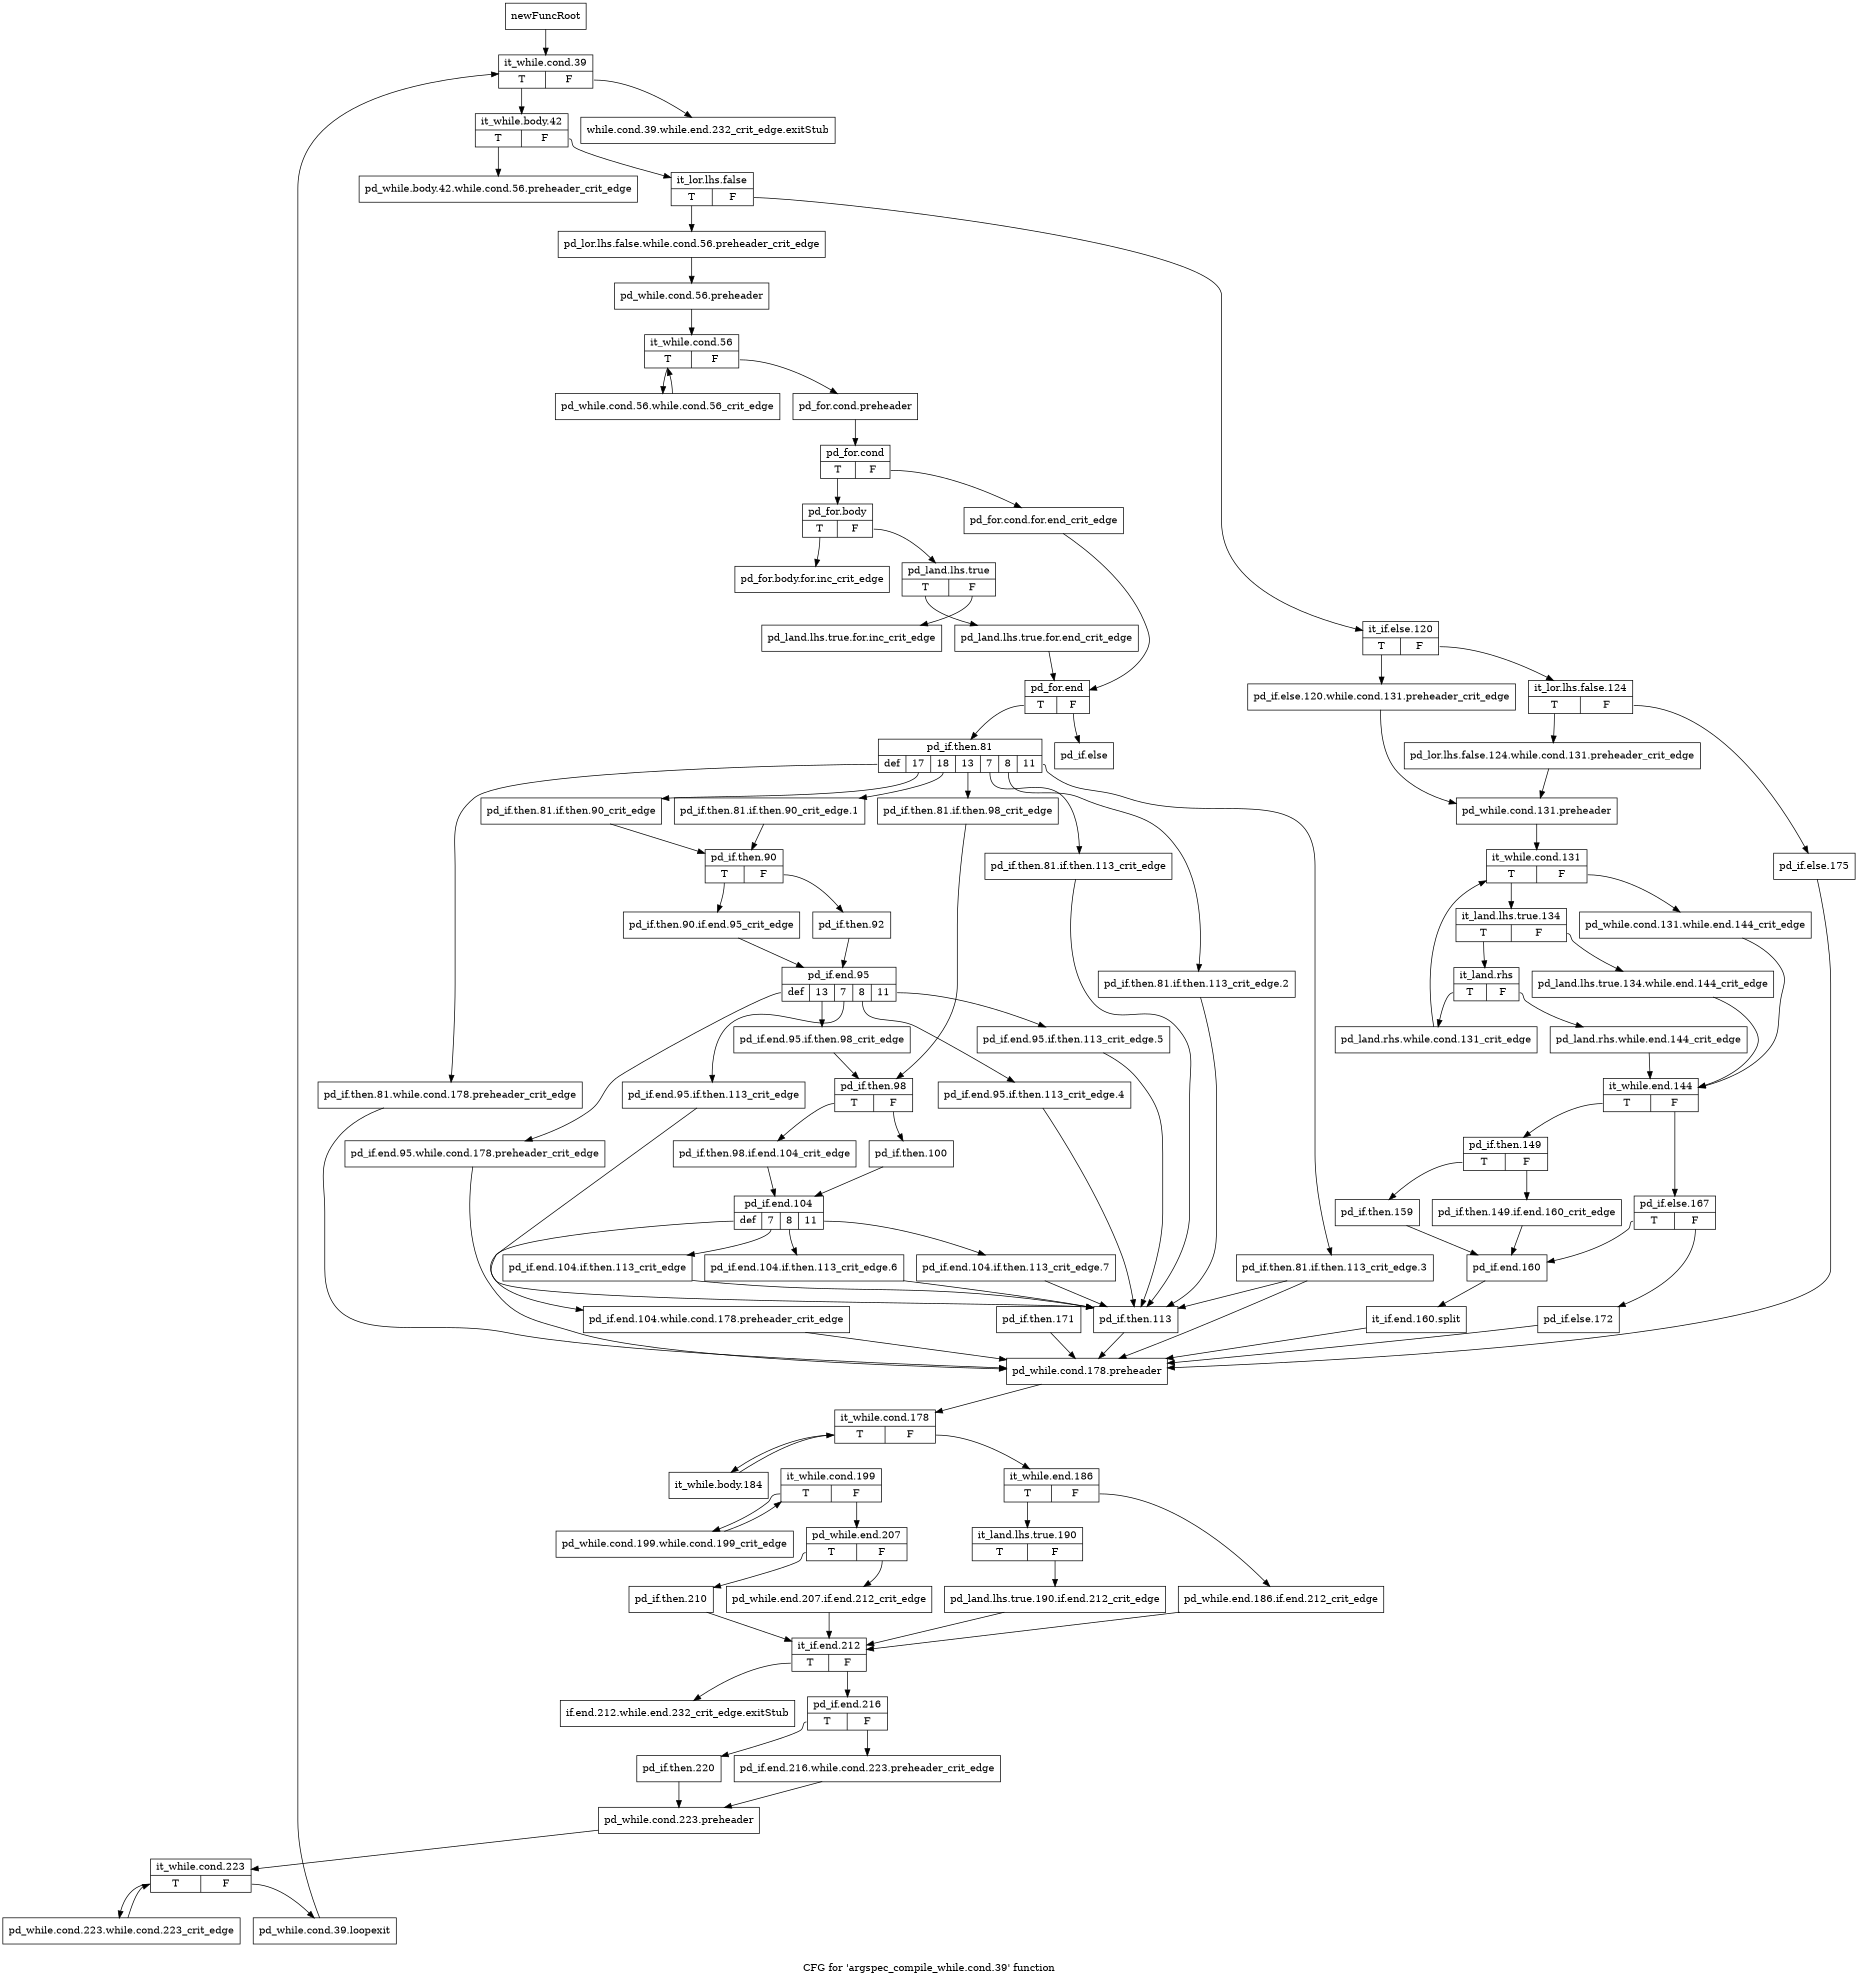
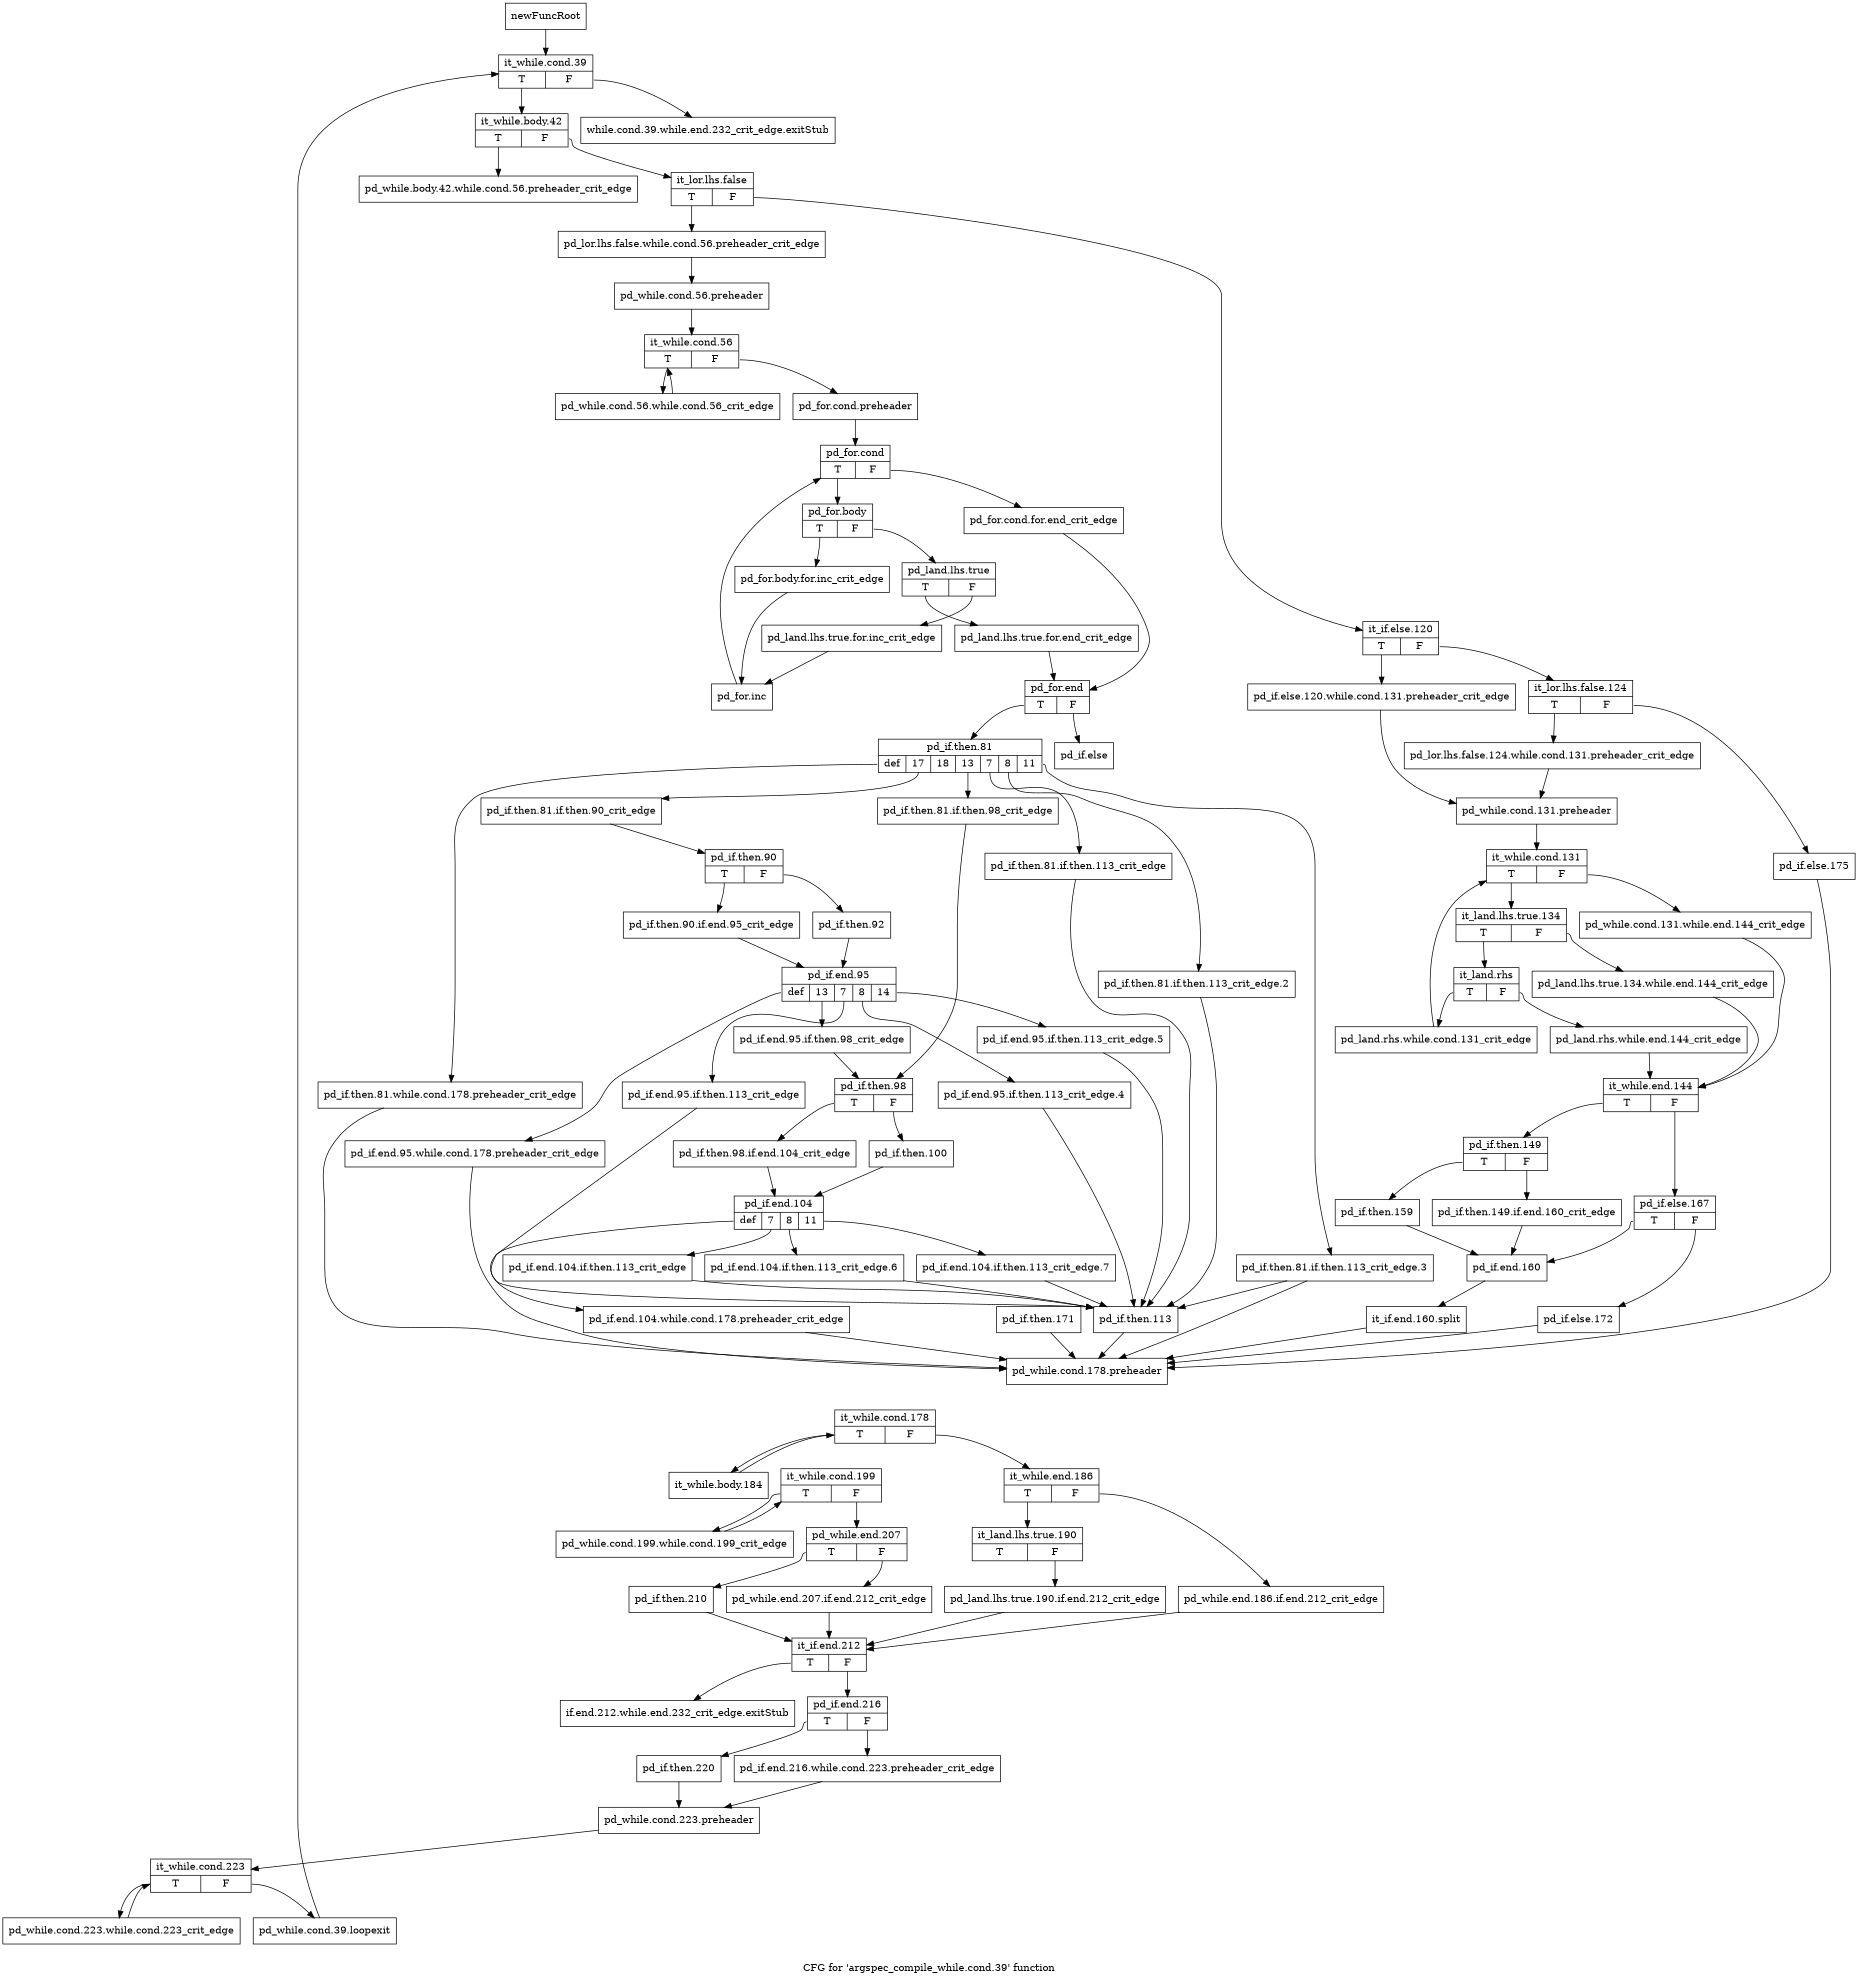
none -> (742, 697)
(770, 811) -> none
(884, 992) -> (884, 992)
(992, 1397) -> none
